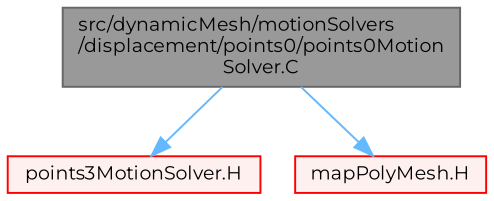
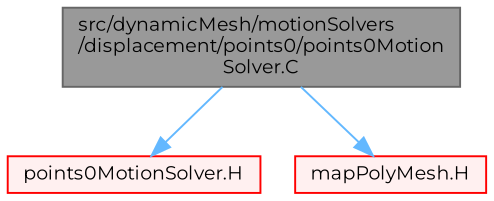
(134, 175) -> (134, 175)
